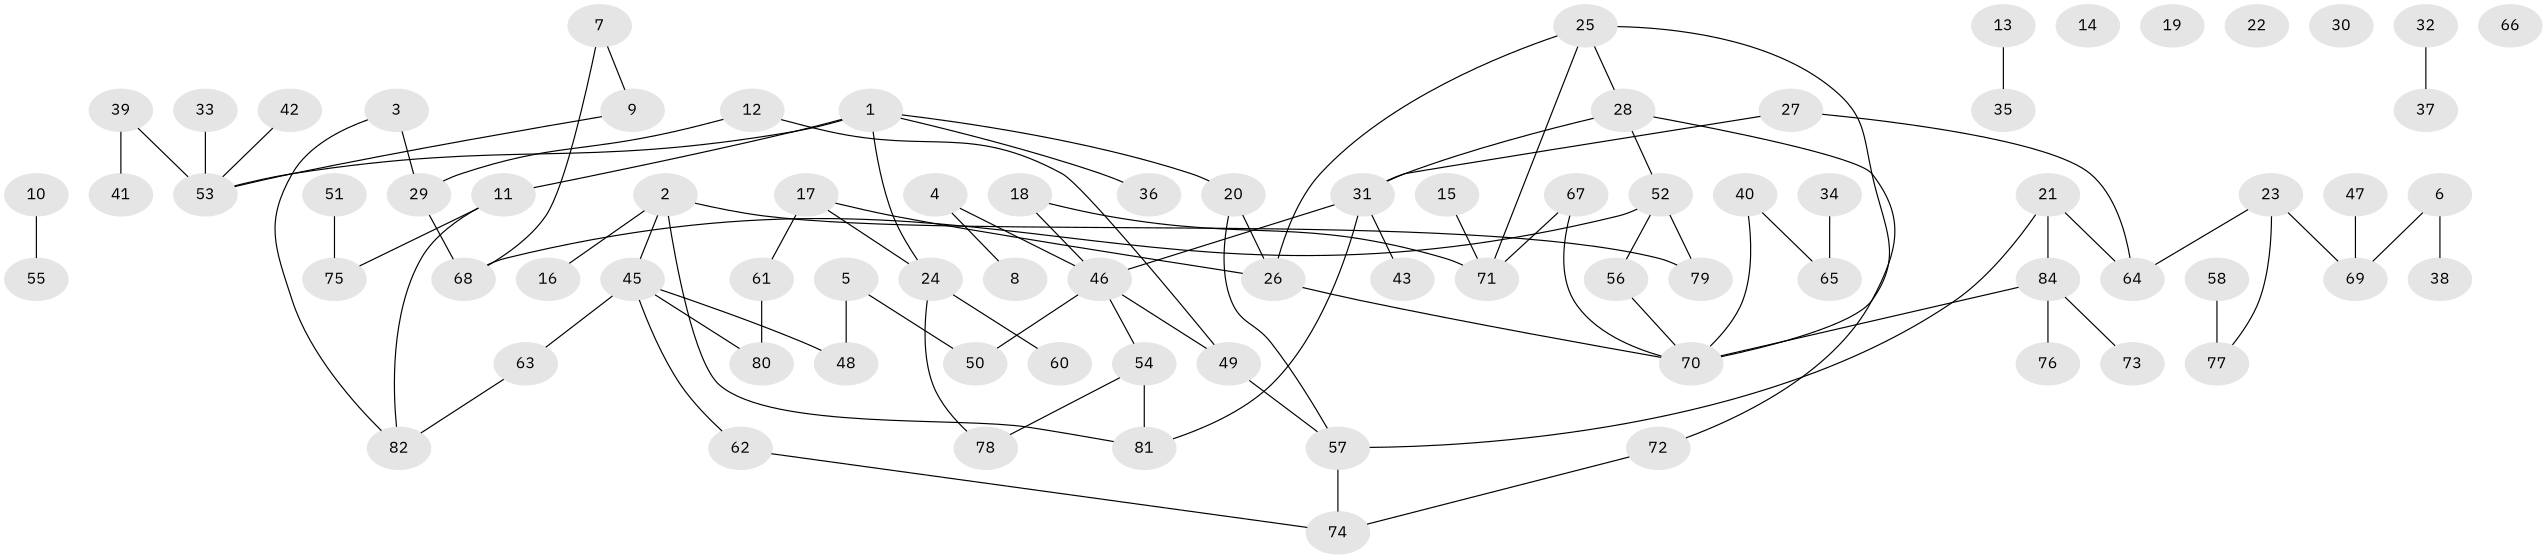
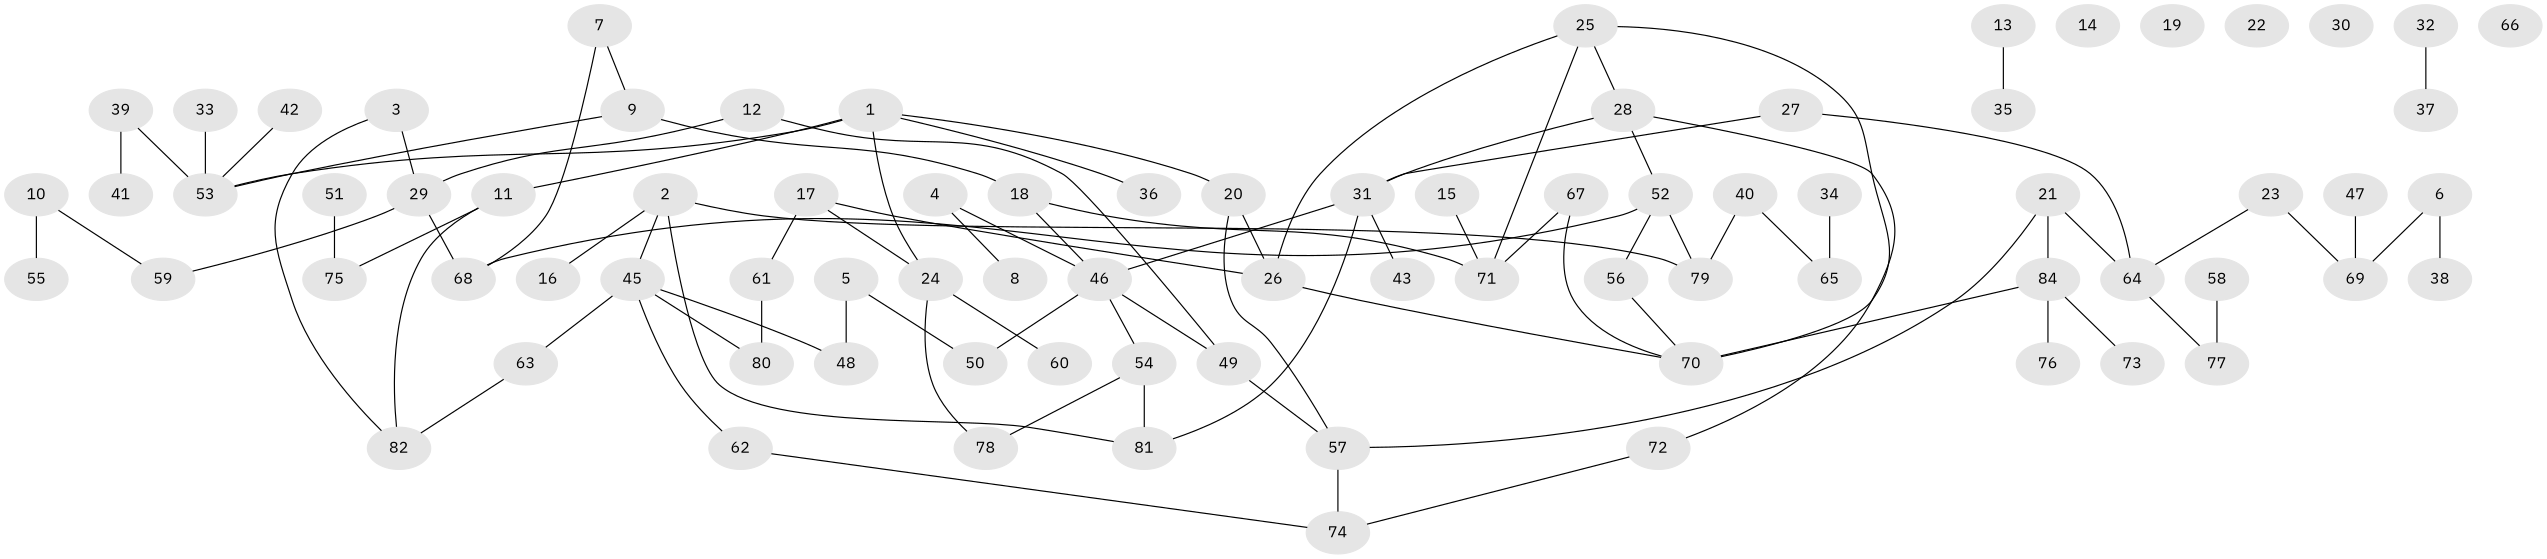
none -> (829, 147)
none -> (163, 279)
(2264, 284) -> (2175, 321)
(1747, 287) -> (1723, 237)
